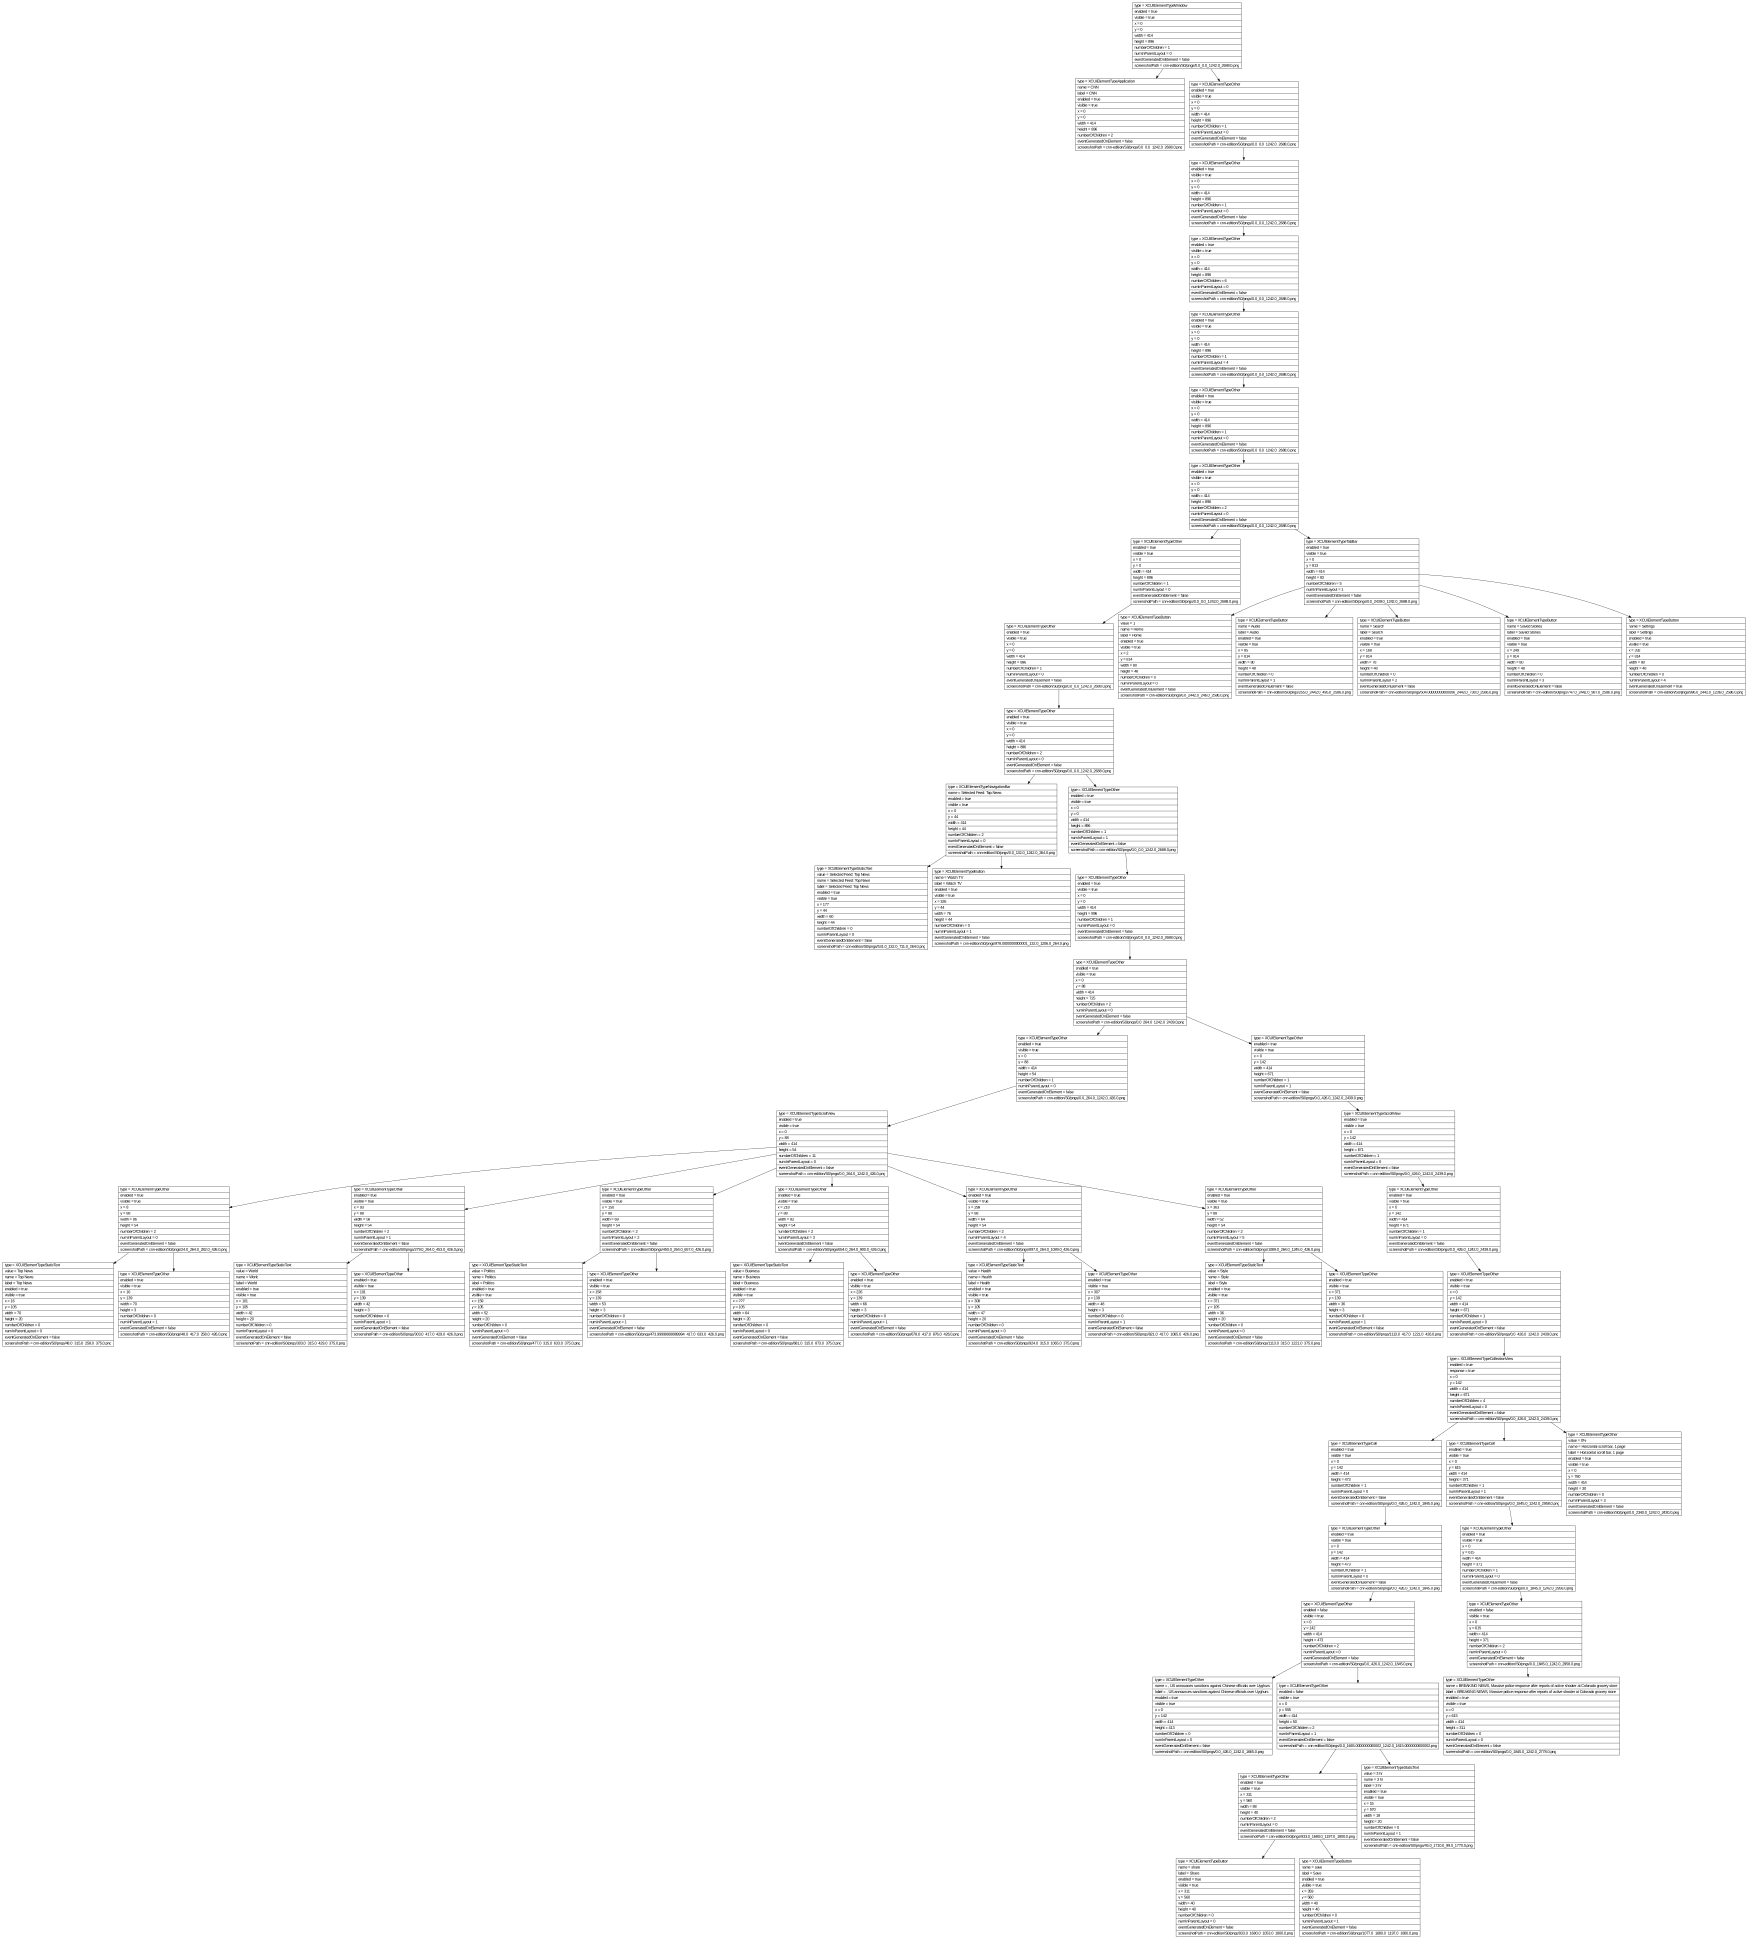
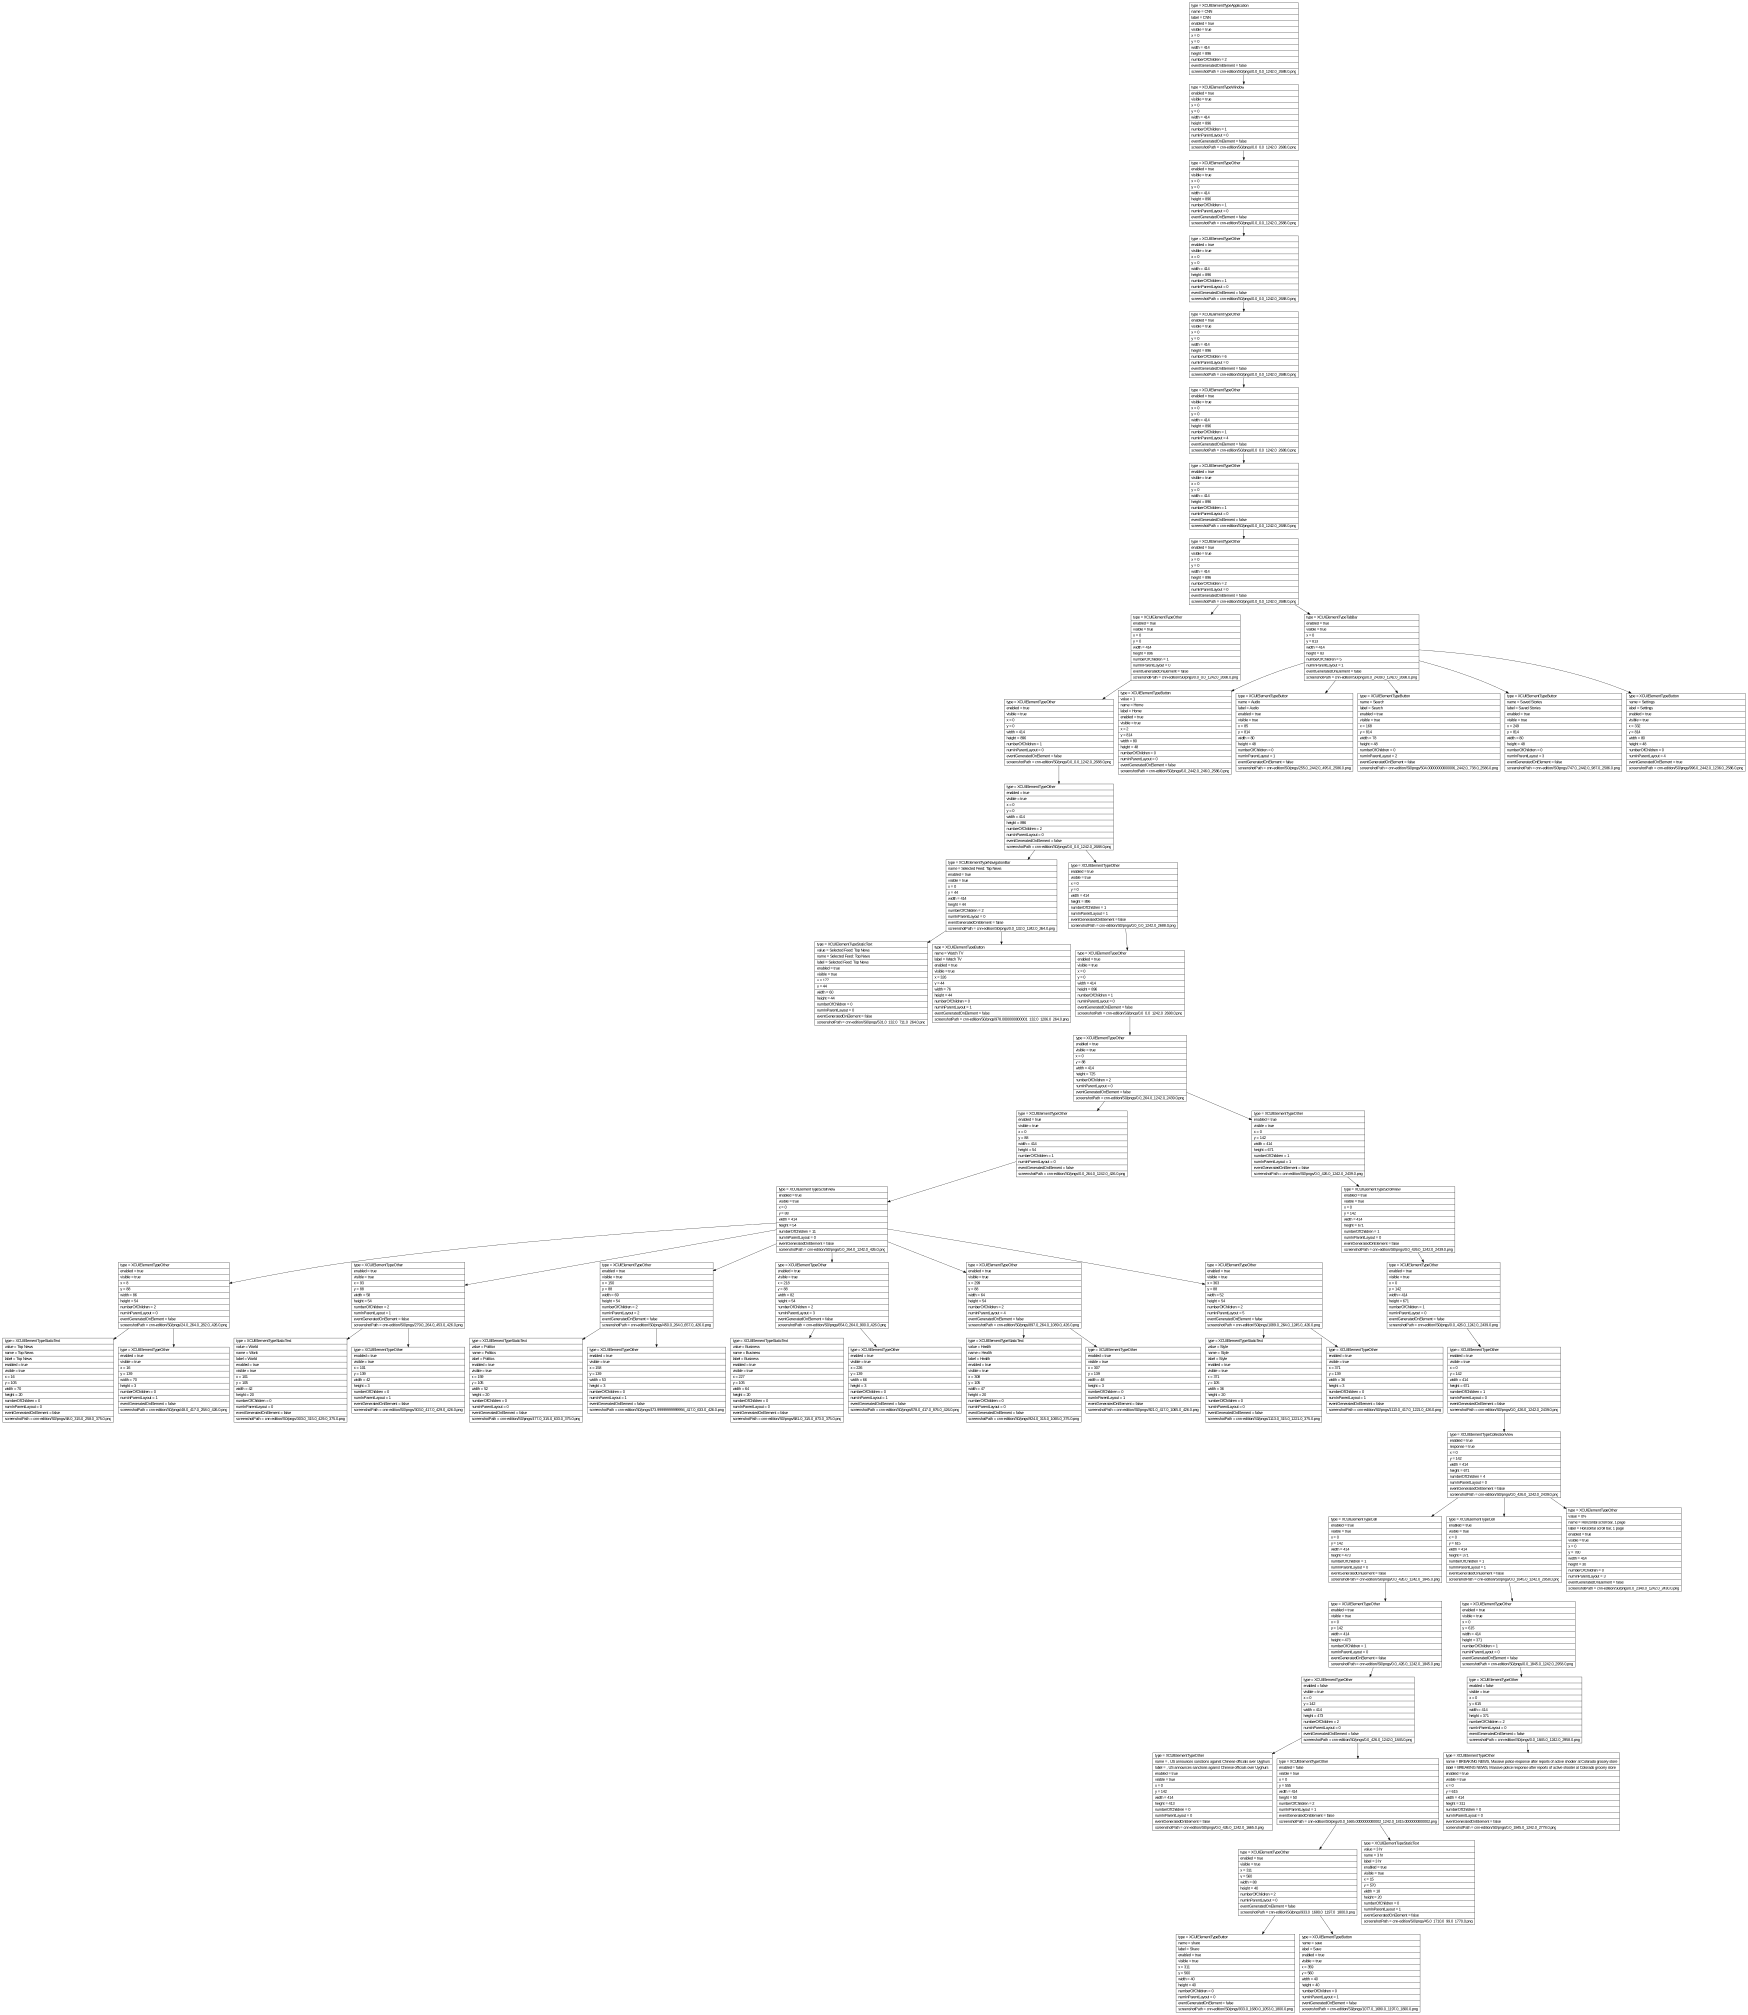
(1160, 73) -> (1244, 78)
